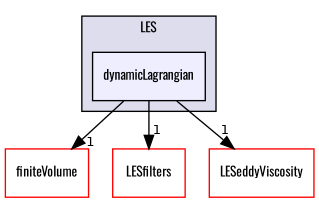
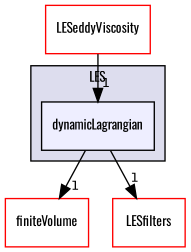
(200, 120) -> (98, 74)
